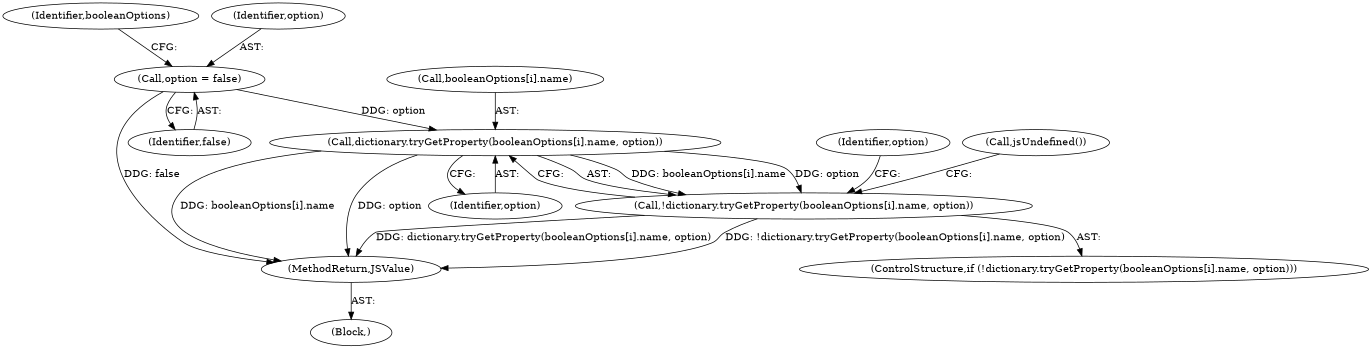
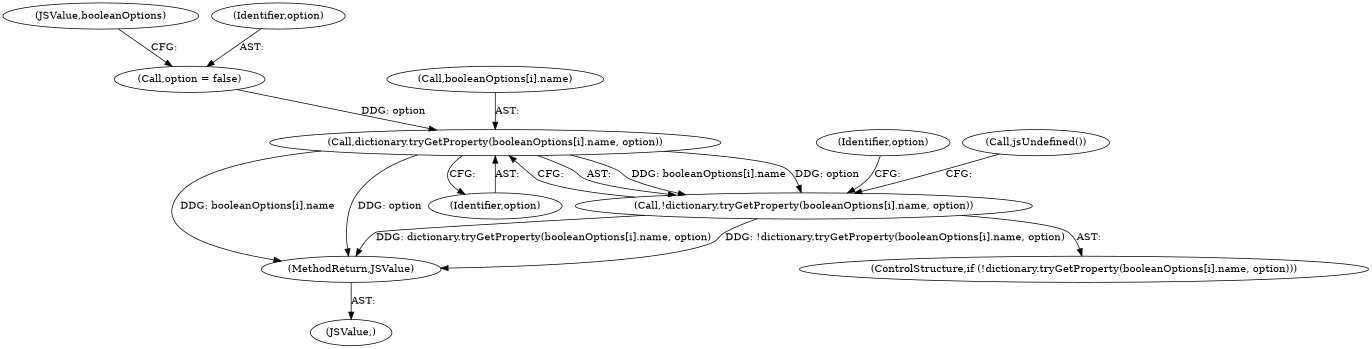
(101, 16) -> (101, 16)
(190, 143) -> none
(142, 206) -> none
(351, 333) -> (351, 333)
